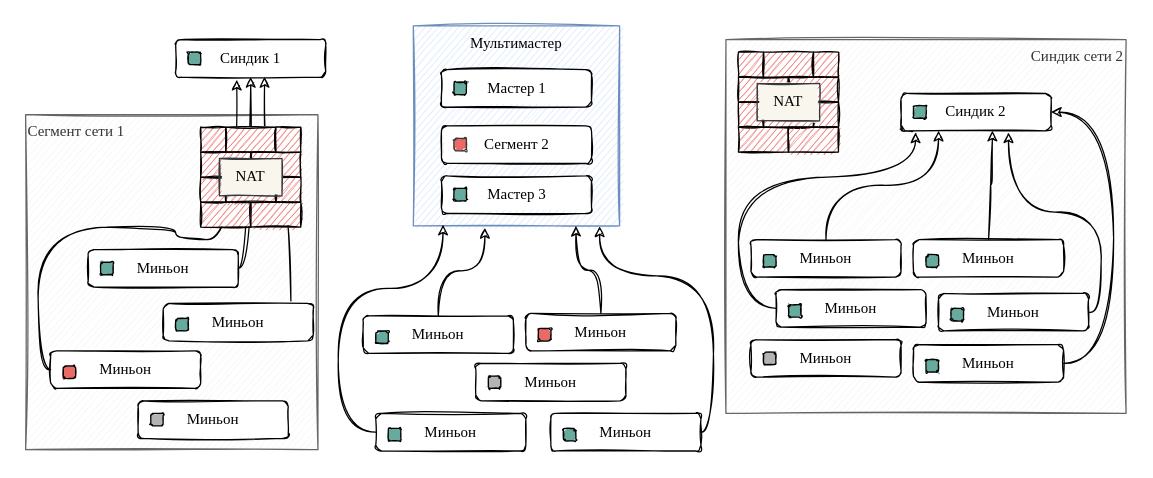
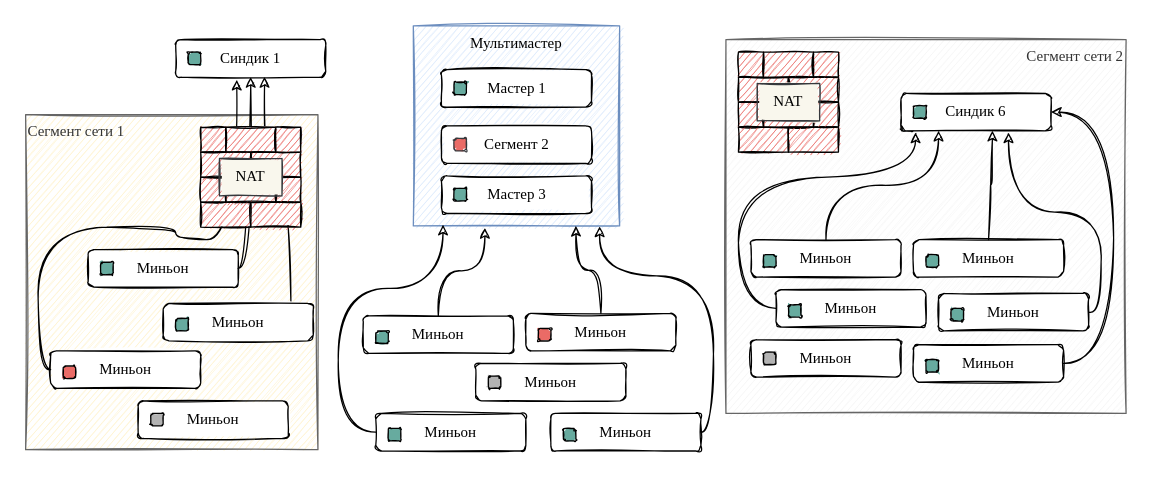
(1072, 57) -> (1068, 57)
(976, 112) -> (976, 112)
(83, 132) -> (83, 132)
